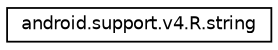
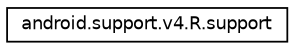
(139, 25) -> (147, 25)
